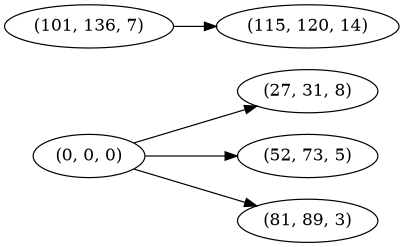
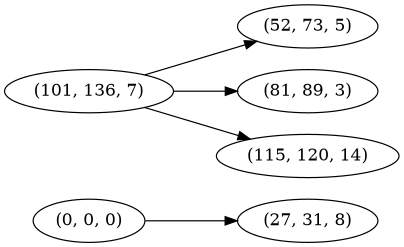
(185, 156) -> (195, 60)
(190, 186) -> (199, 91)
